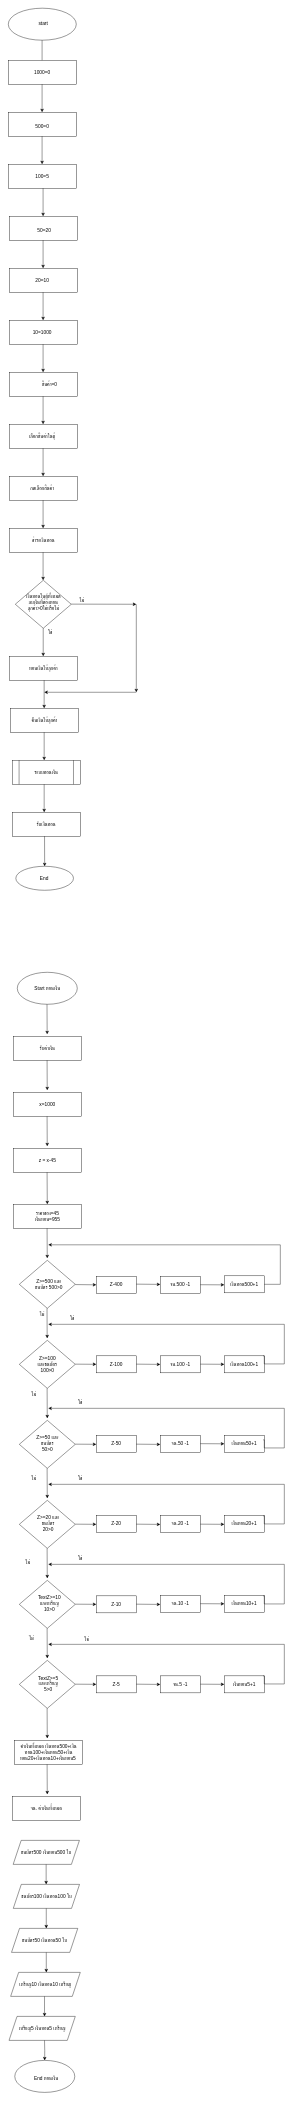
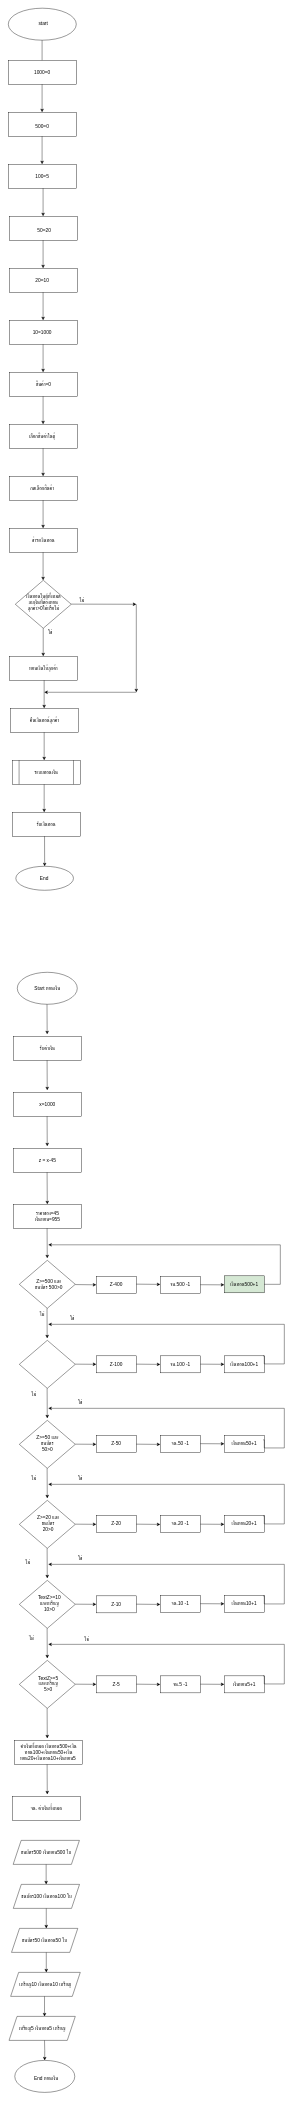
(49, 384) -> (43, 384)
(45, 720) -> (45, 720)
(244, 1284) -> (244, 1284)
(47, 1364) -> none
